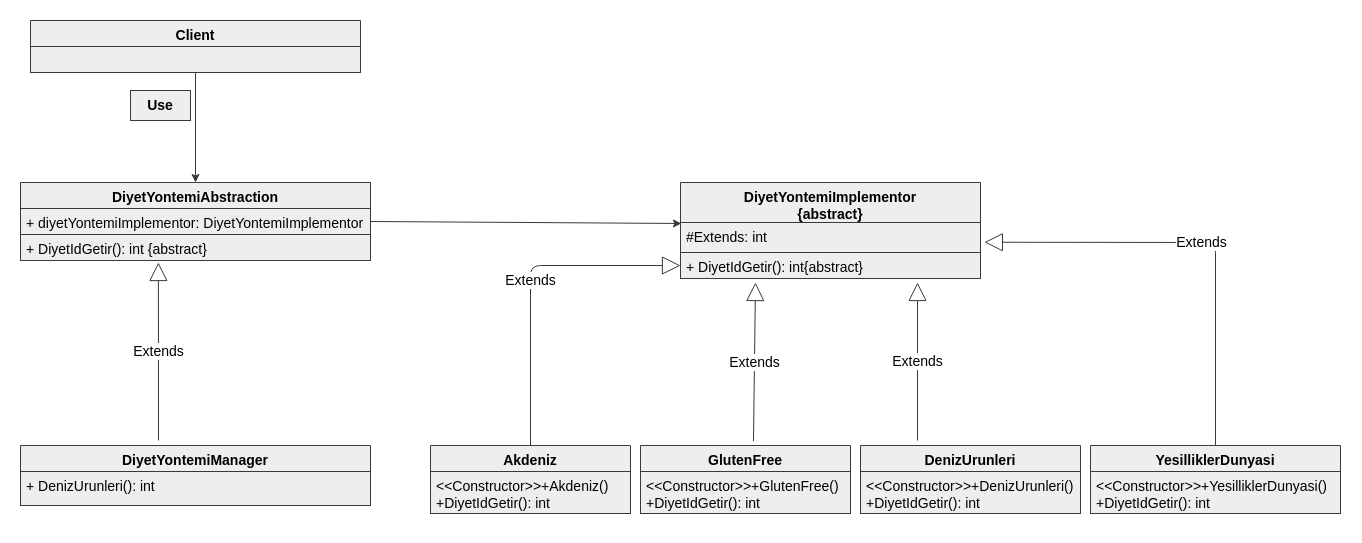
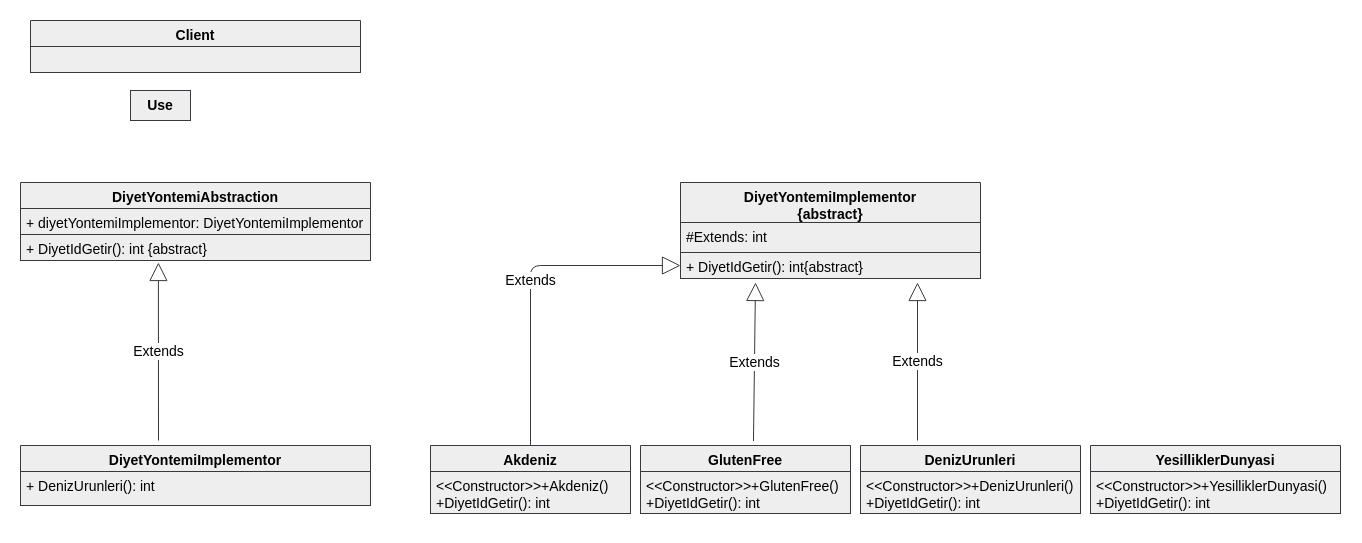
(196, 125) -> none
(523, 222) -> none
(1207, 243) -> none
(195, 460) -> (195, 460)
